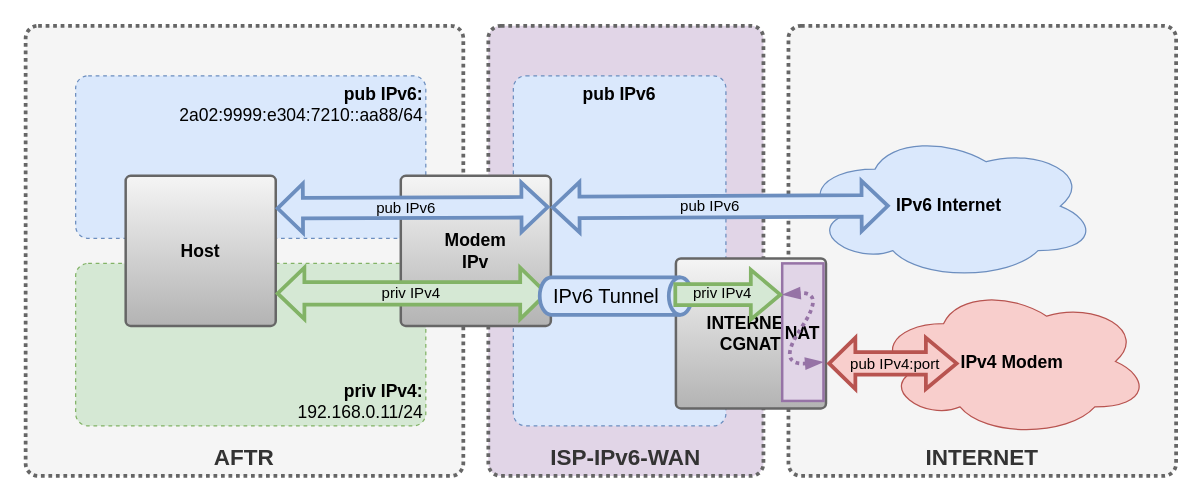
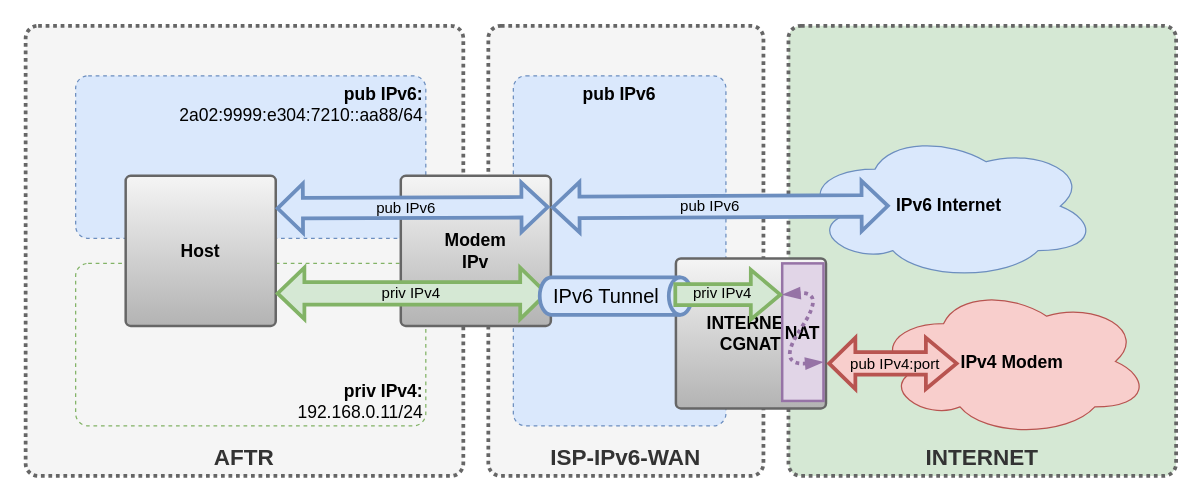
(251, 344) -> (251, 344)
(626, 463) -> (626, 463)
(982, 463) -> (982, 463)
